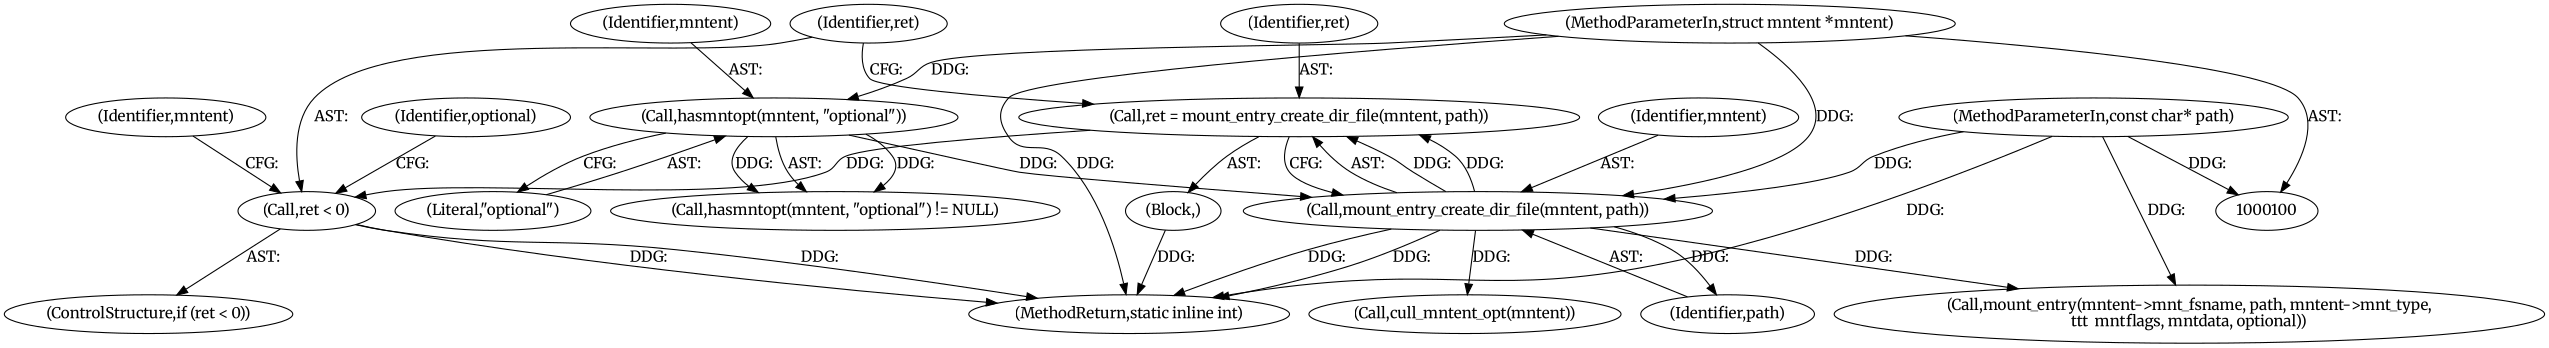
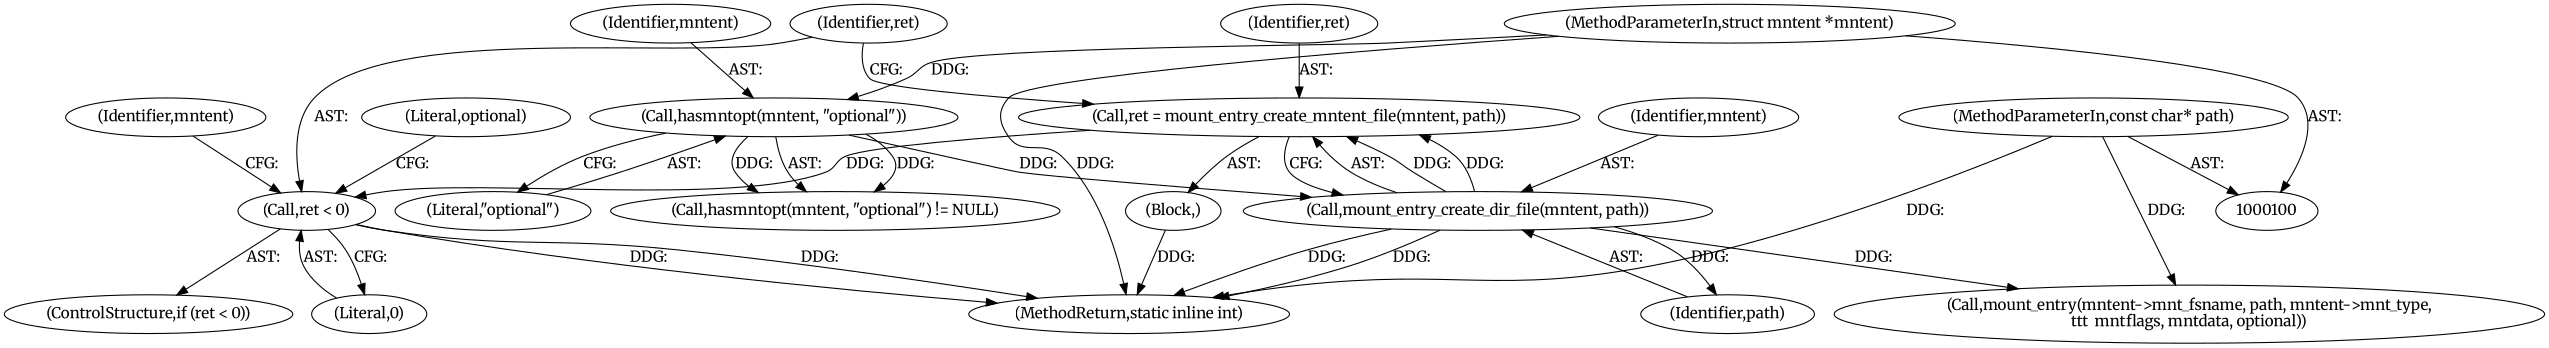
(466, 117) -> (466, 117)
(1299, 117) -> (1299, 117)
(1781, 156) -> none
(2209, 164) -> (2209, 164)
(1823, 179) -> none
none -> (369, 314)
(1465, 314) -> none
